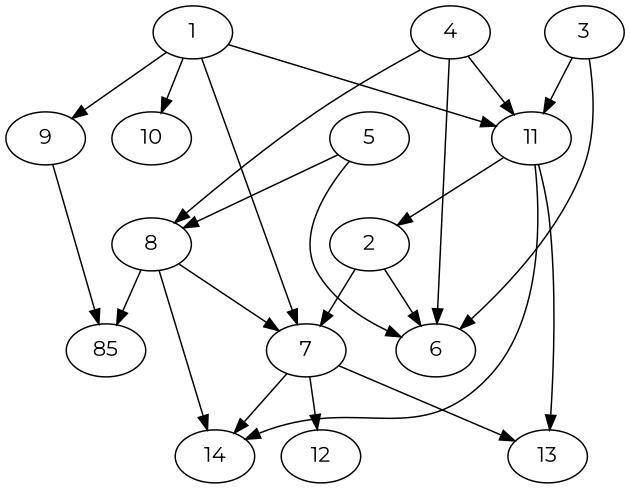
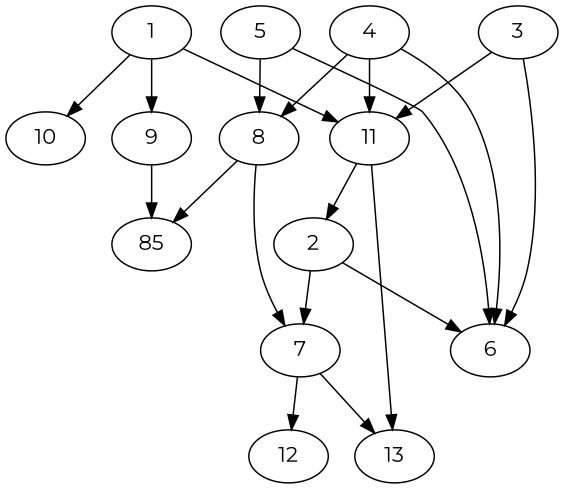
(247, 184) -> none
(215, 456) -> none
